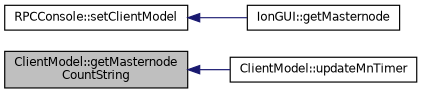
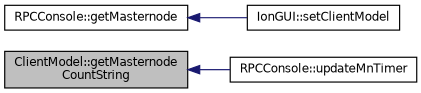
(96, 18) -> (96, 18)
(323, 18) -> (323, 18)
(323, 70) -> (323, 70)
